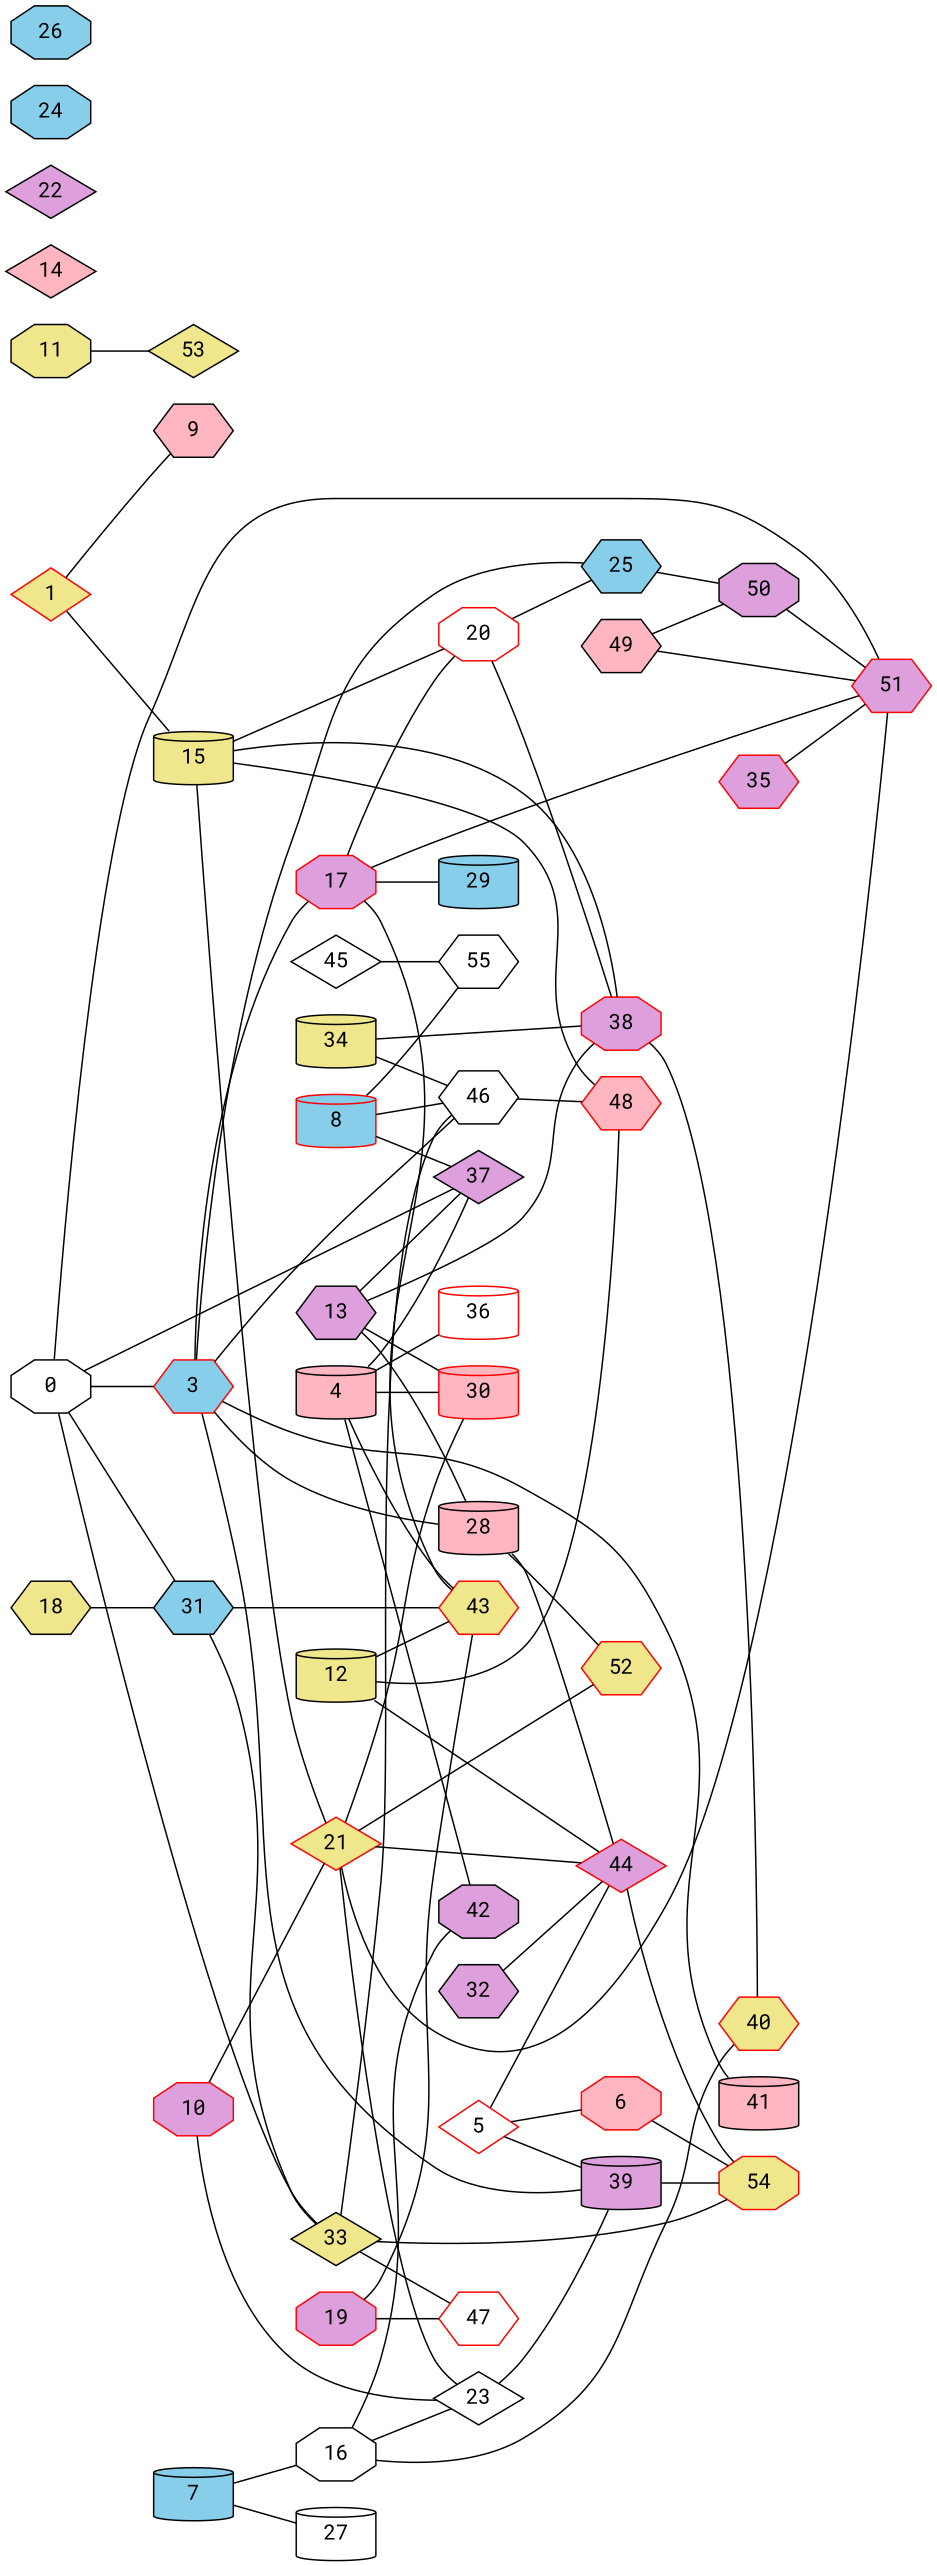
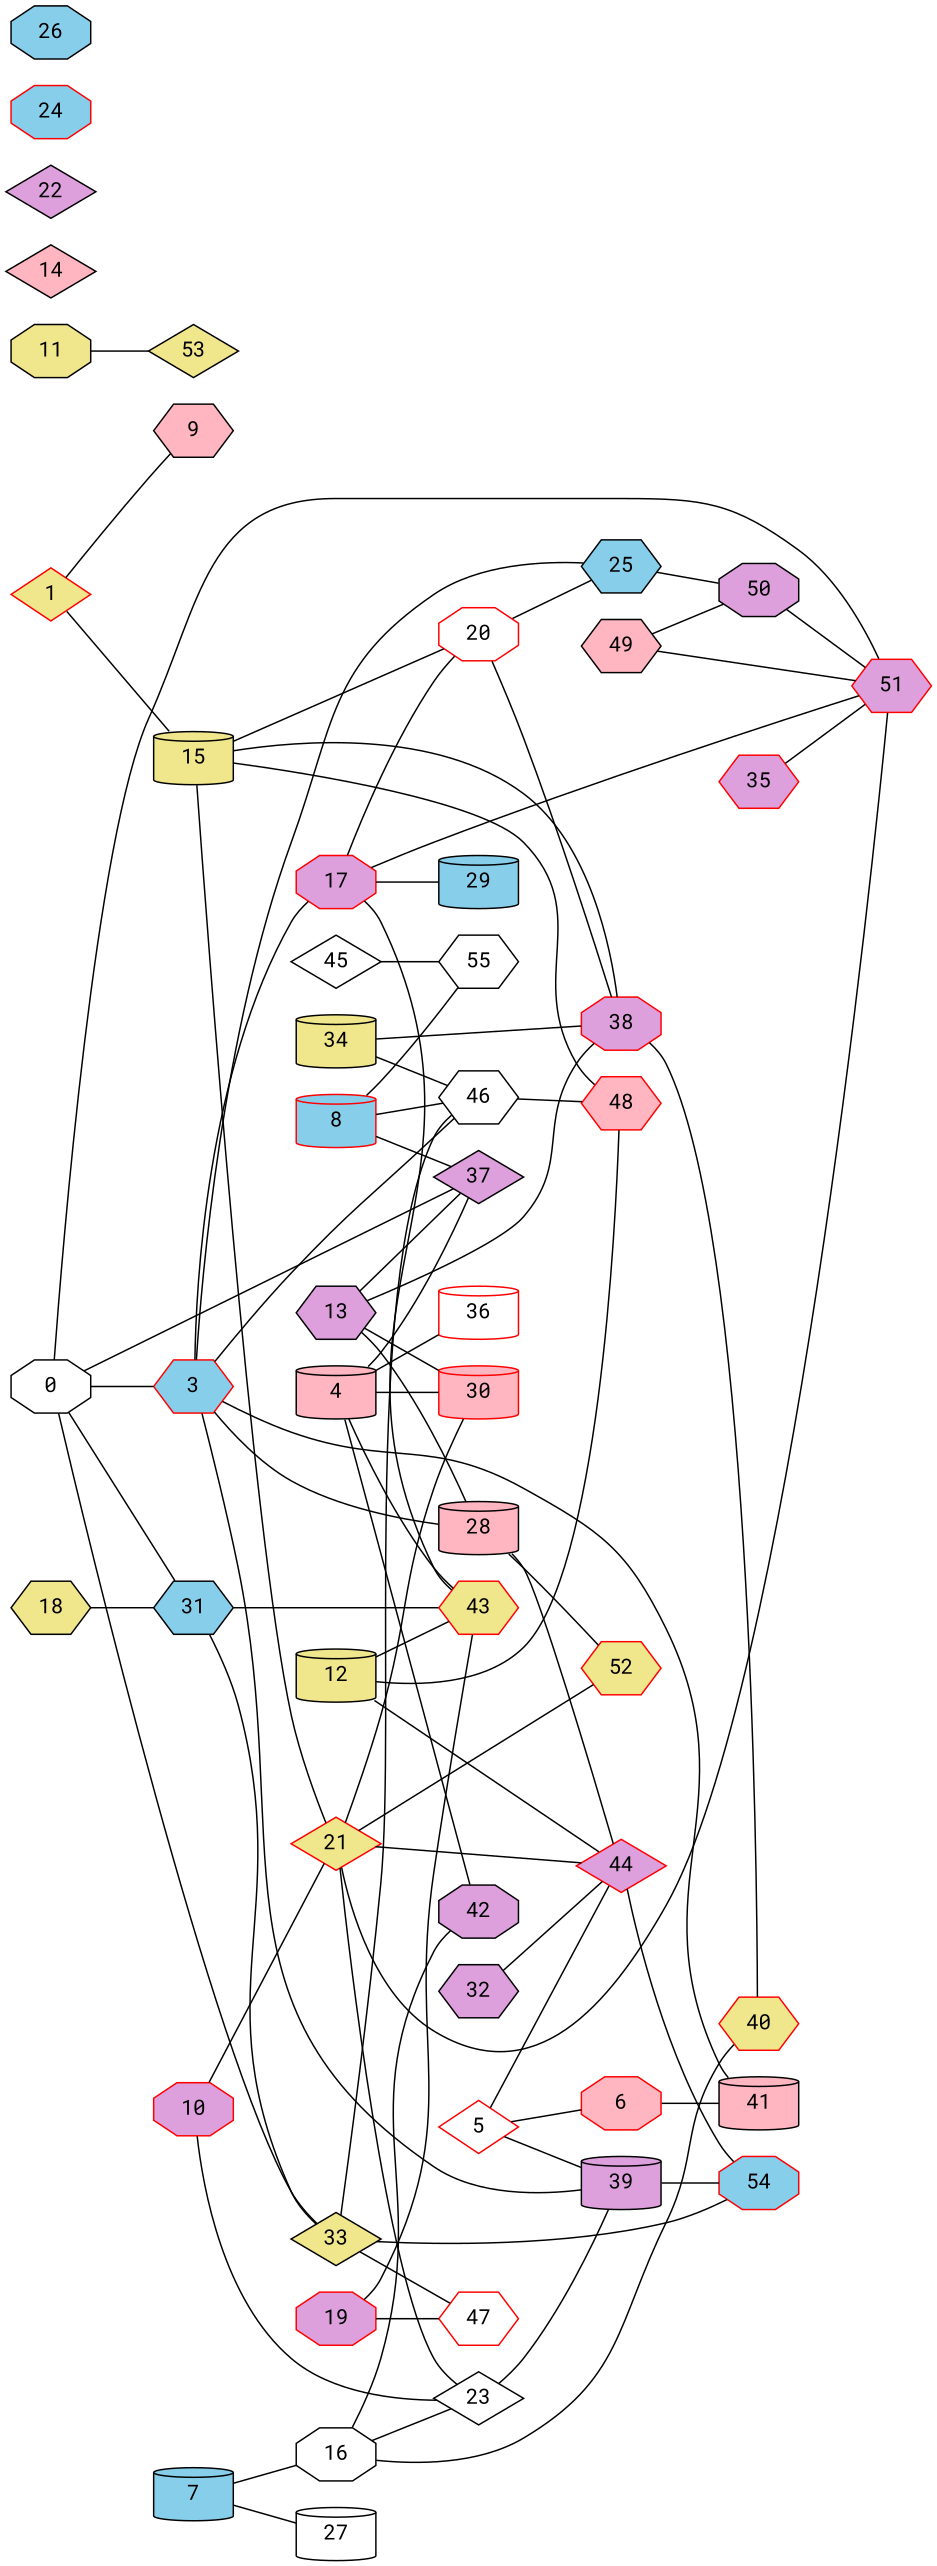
(51, 112) -> (51, 112)
(681, 2138) -> (687, 2103)
(759, 2183) -> (759, 2183)
